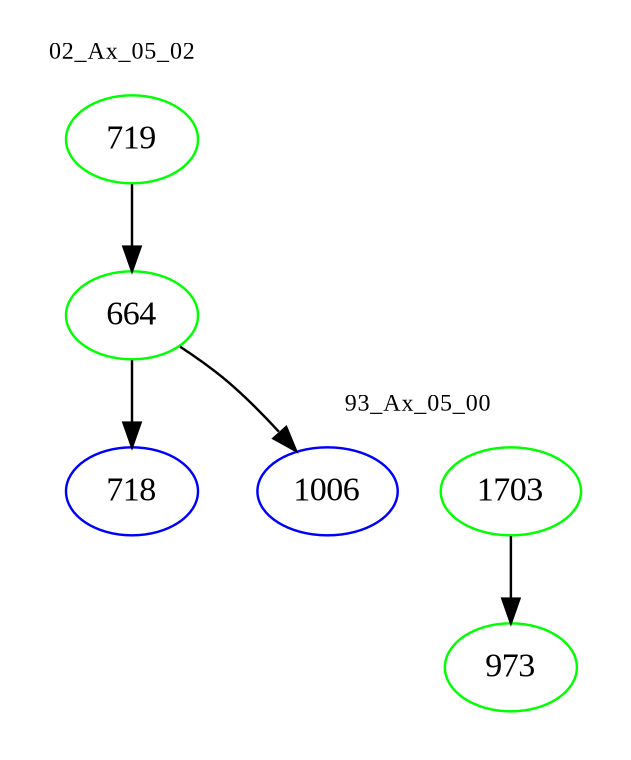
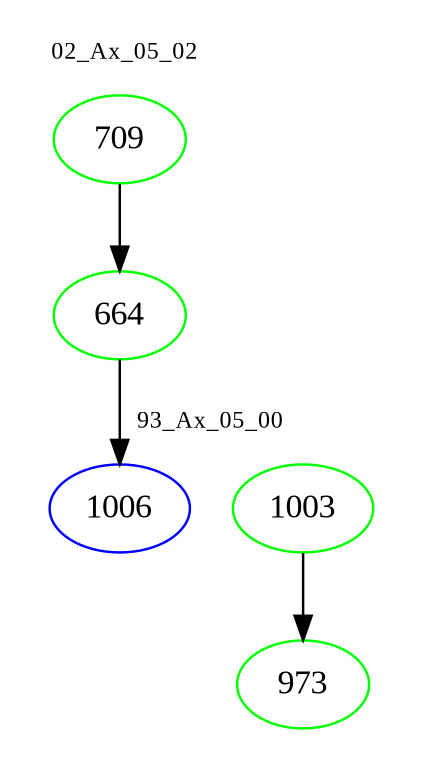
(132, 139) -> (120, 139)
(132, 491) -> none
(511, 491) -> (303, 508)
